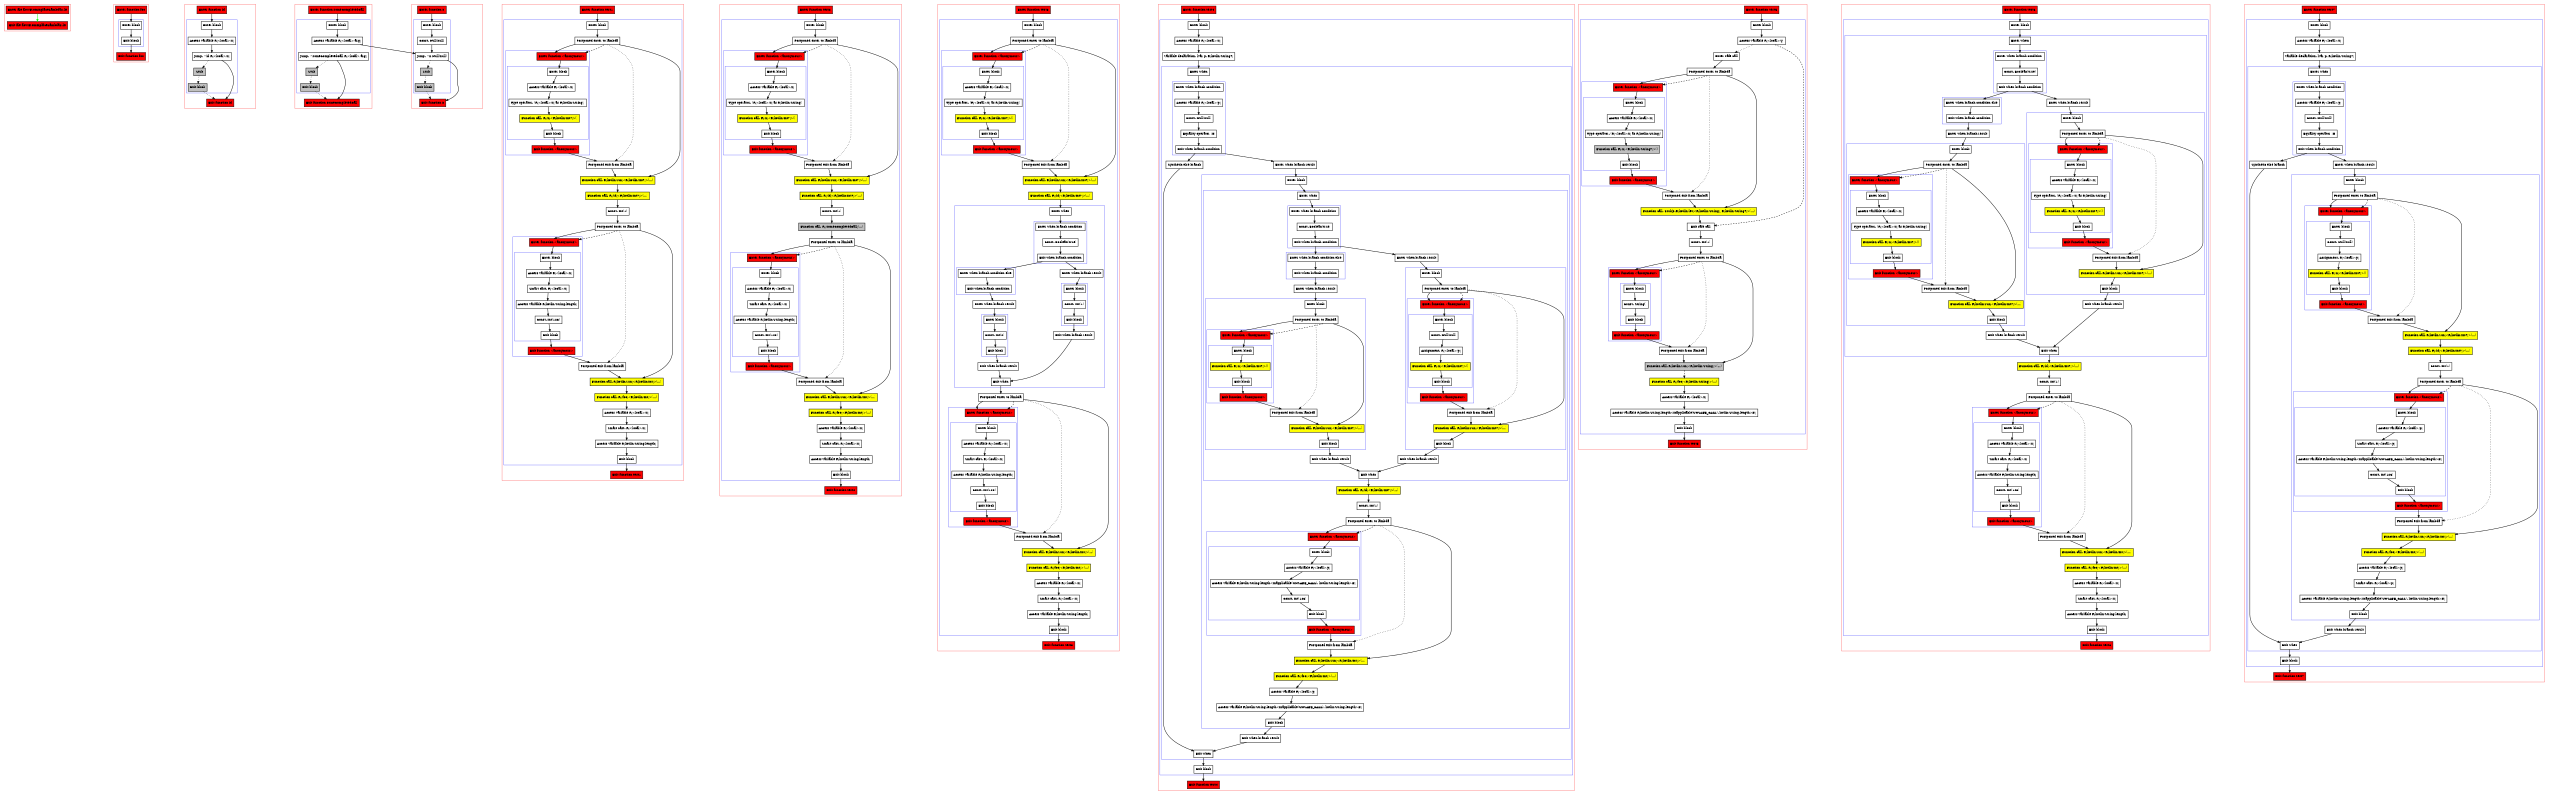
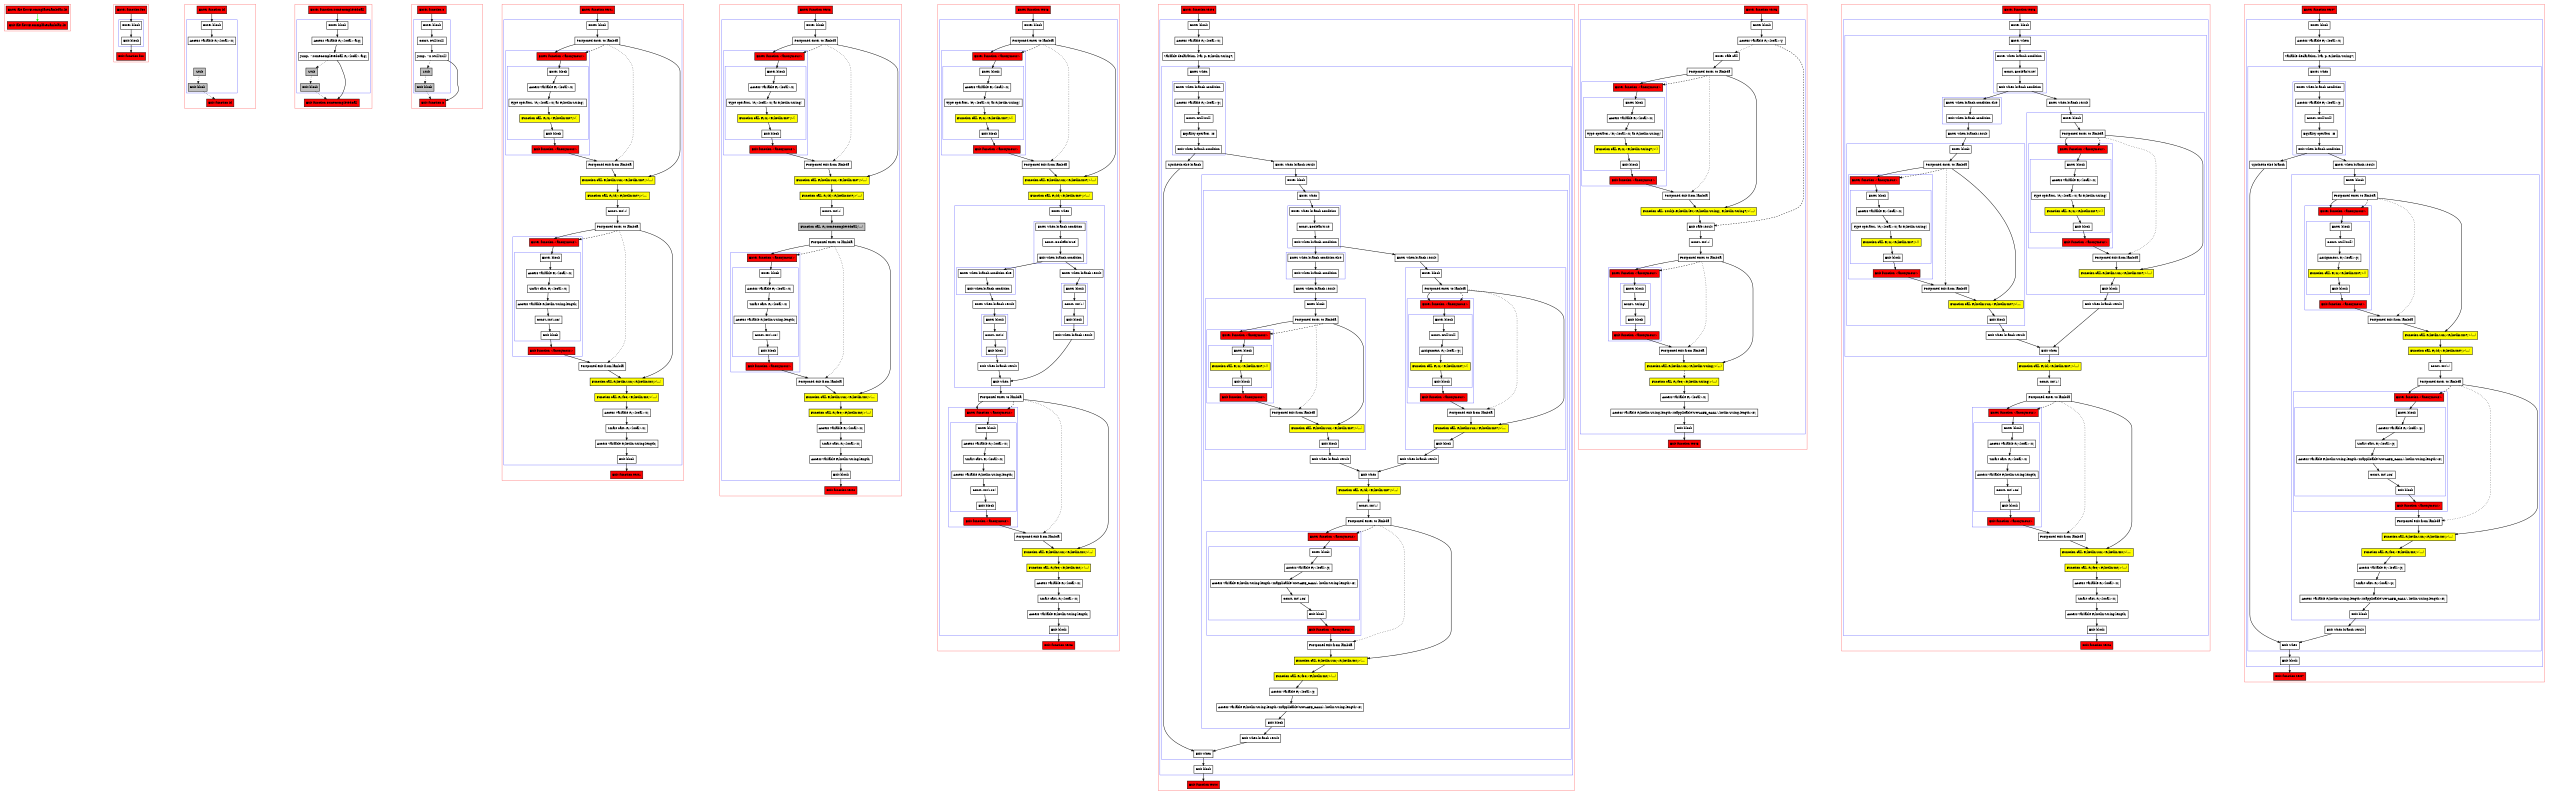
(387, 49) -> (336, 48)
(212, 56) -> none
(1627, 149) -> (1627, 149)
(1701, 227) -> (1701, 227)
(1684, 366) -> (1684, 366)
